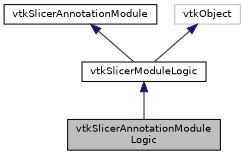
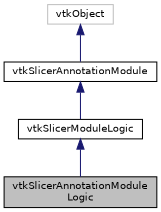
(172, 46) -> (80, 48)
